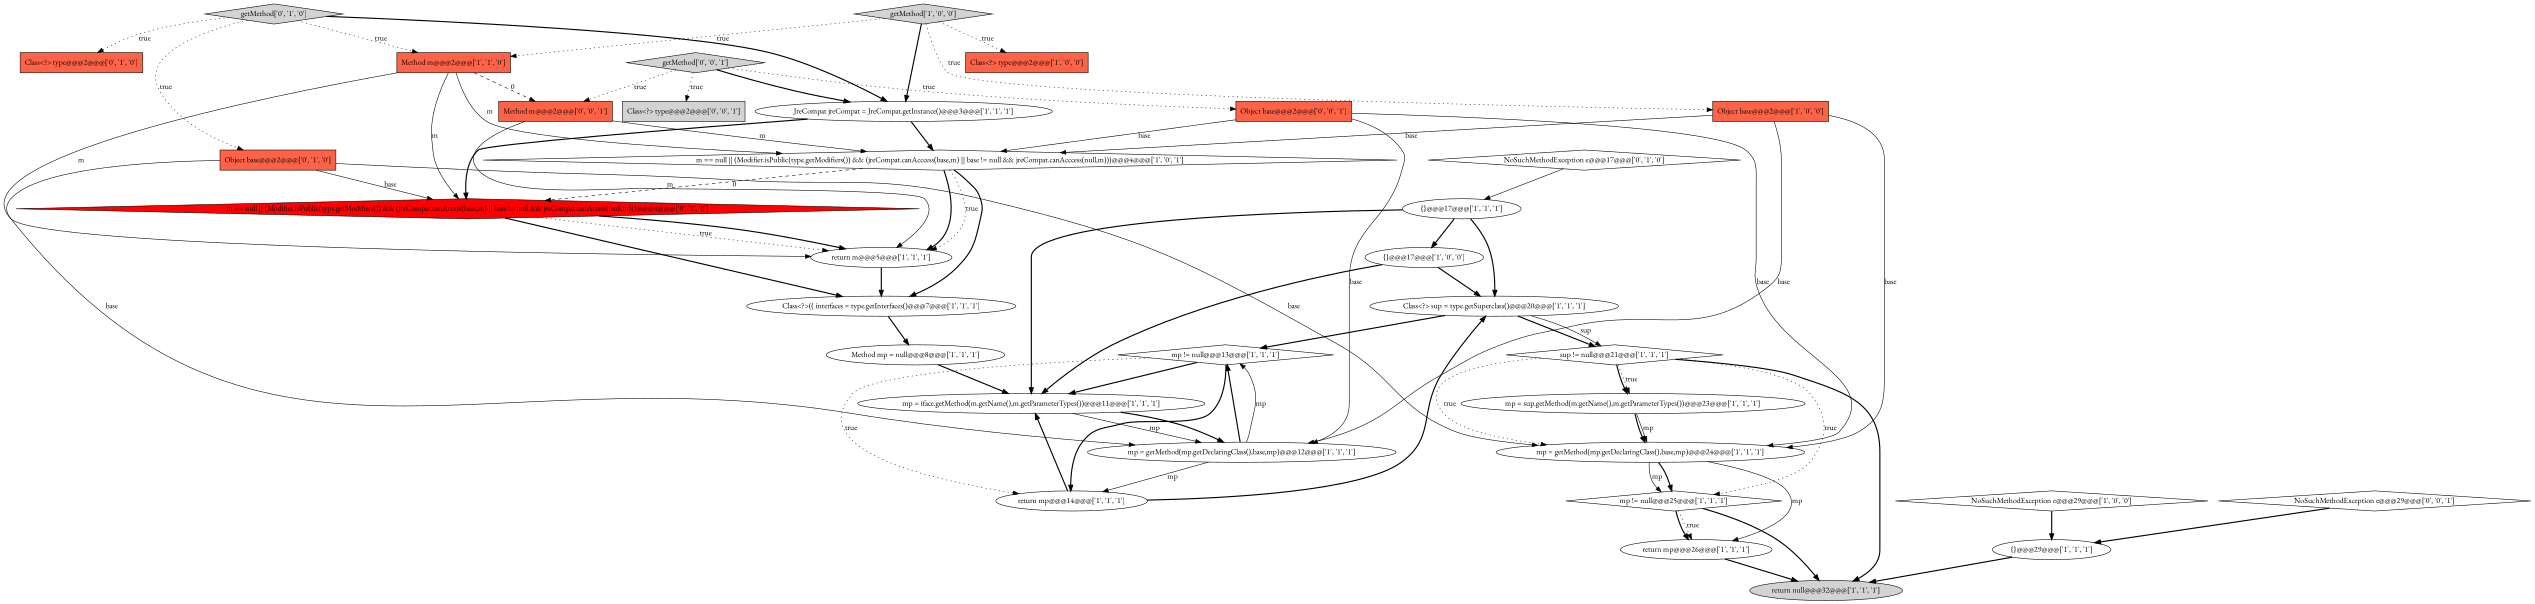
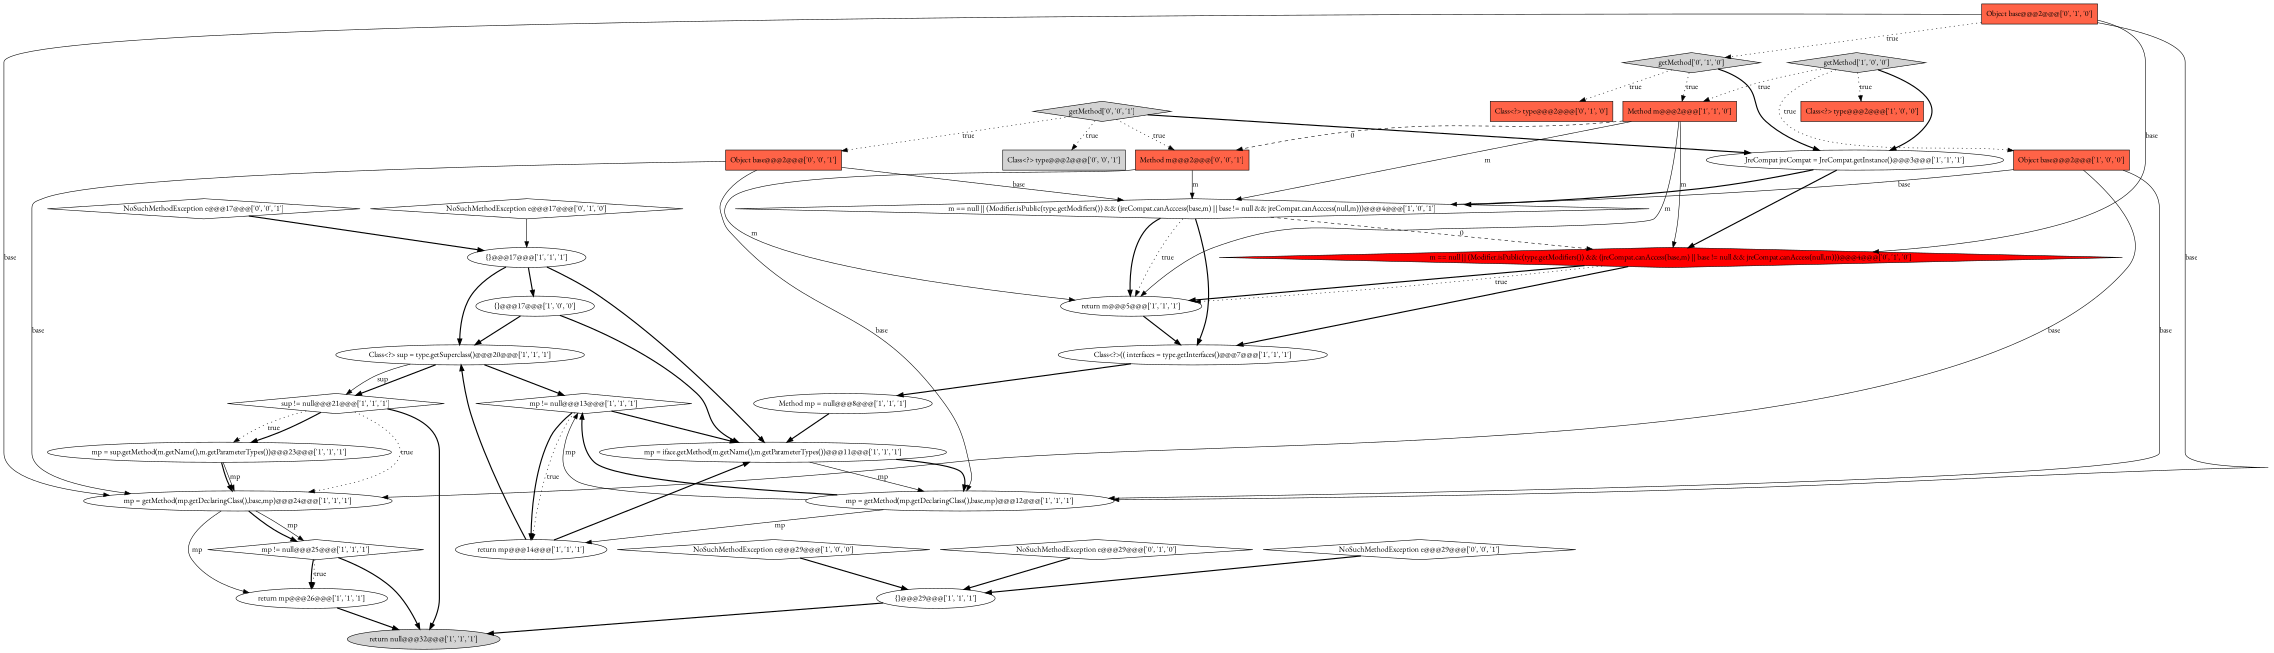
(156, 77) -> (1856, 40)
none -> (204, 209)
(1819, 408) -> none
none -> (1096, 550)
